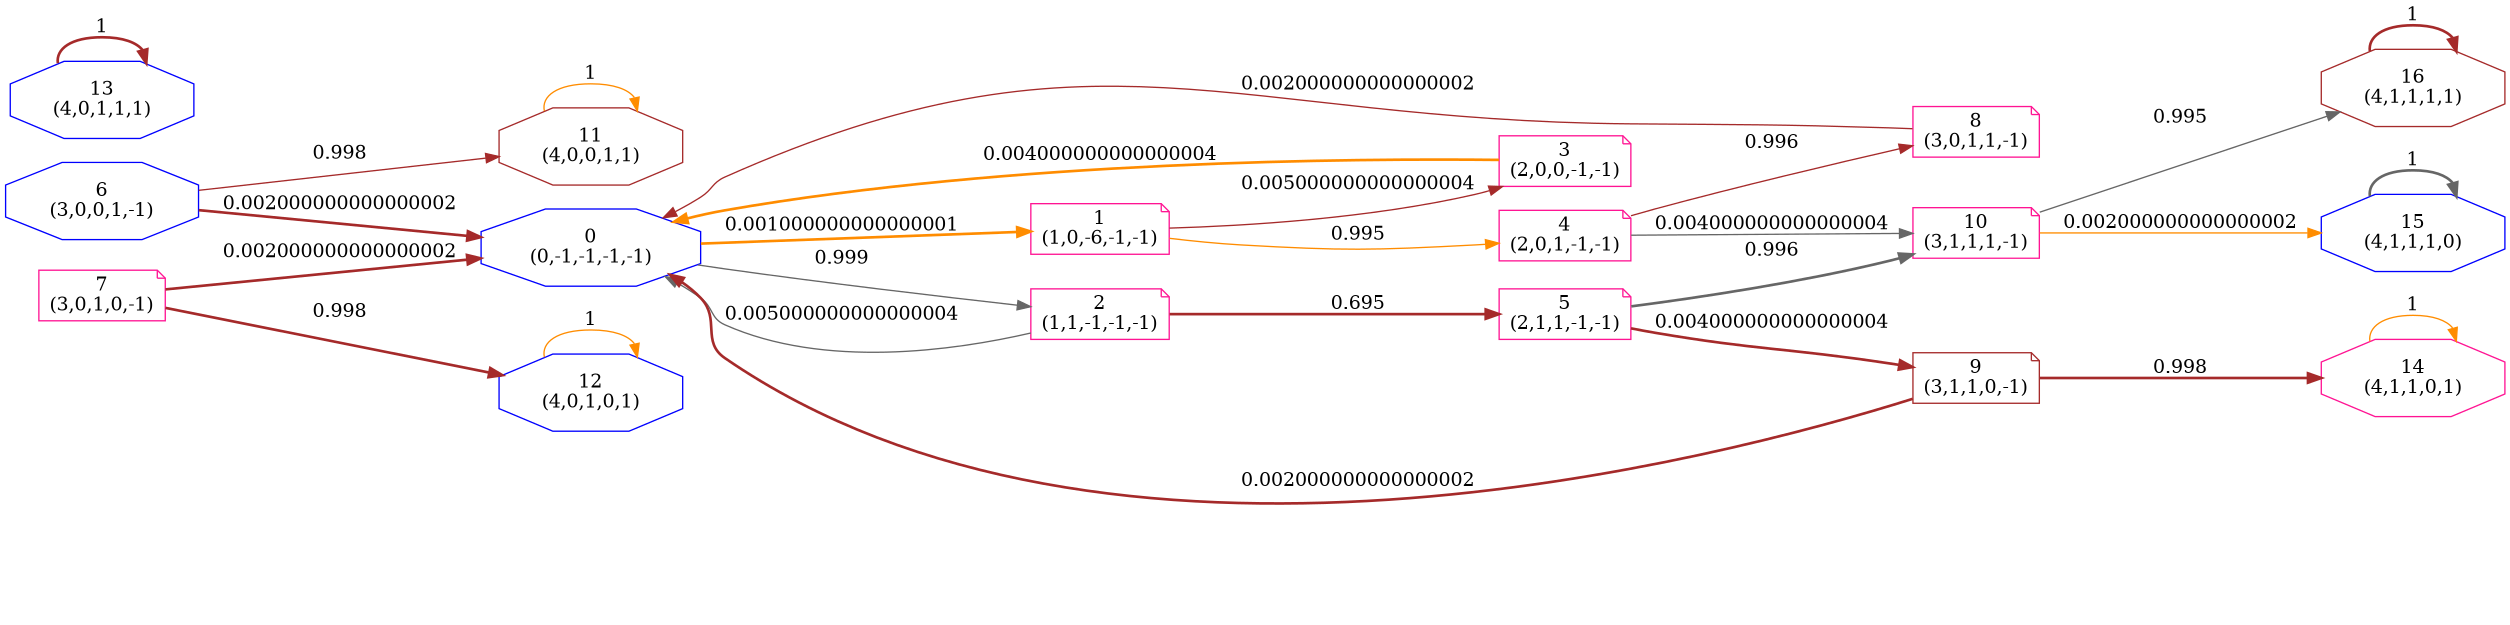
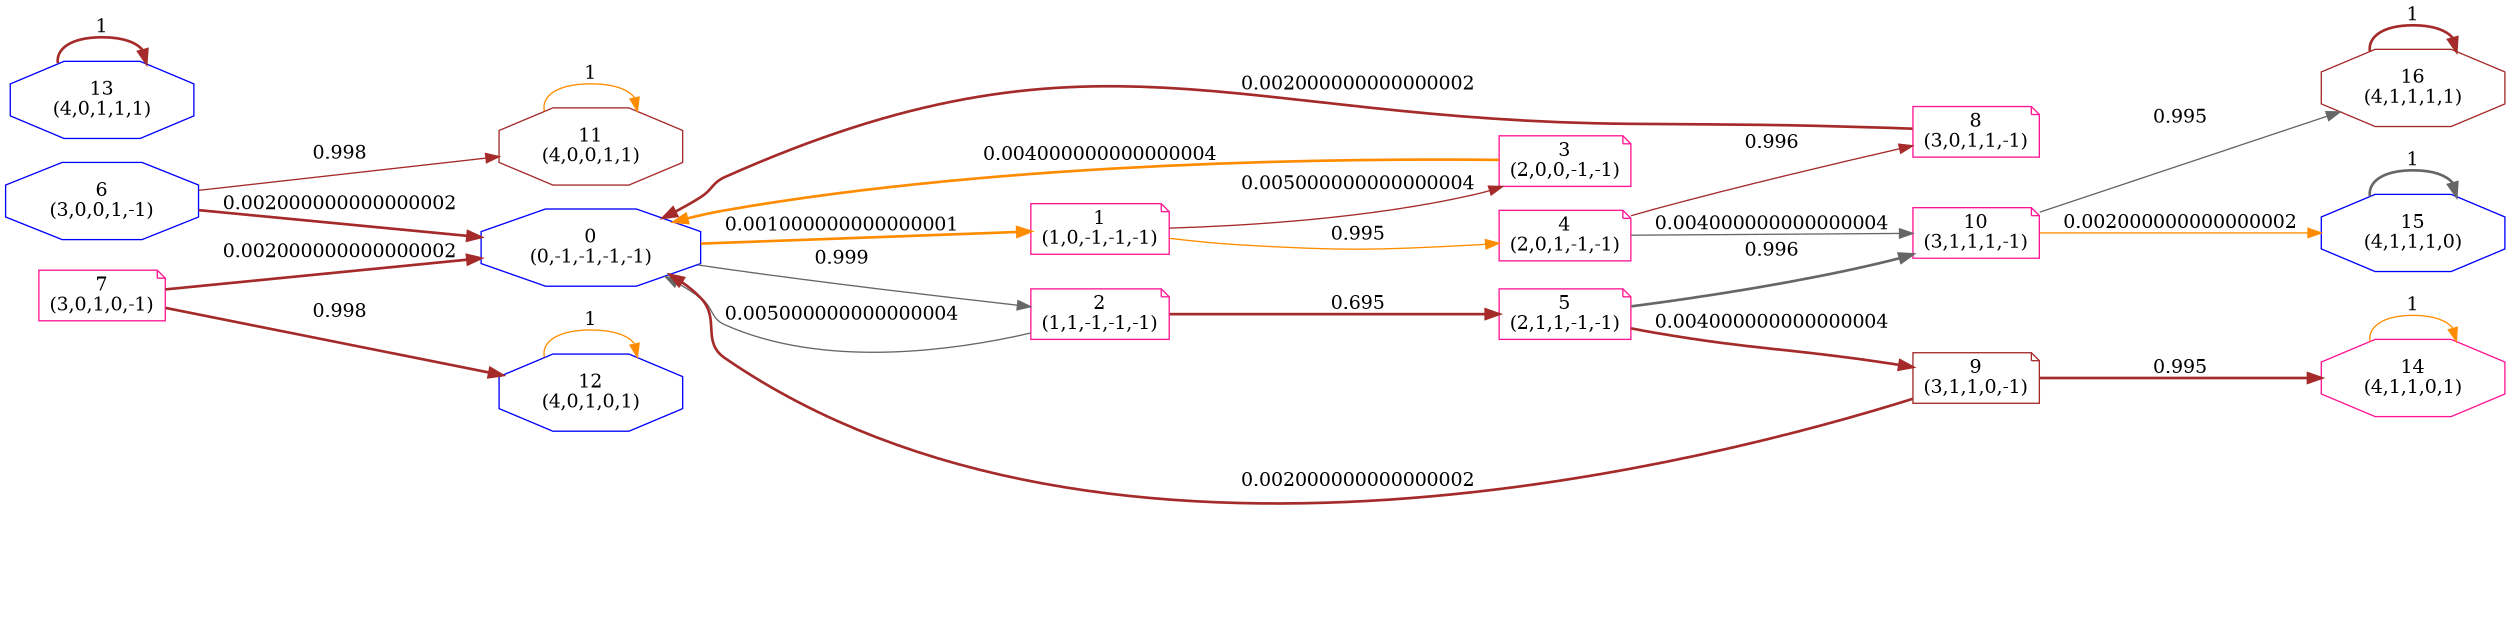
(1282, 98) -> (1282, 98)
(1100, 229) -> (1100, 229)
(2180, 368) -> (2180, 368)
